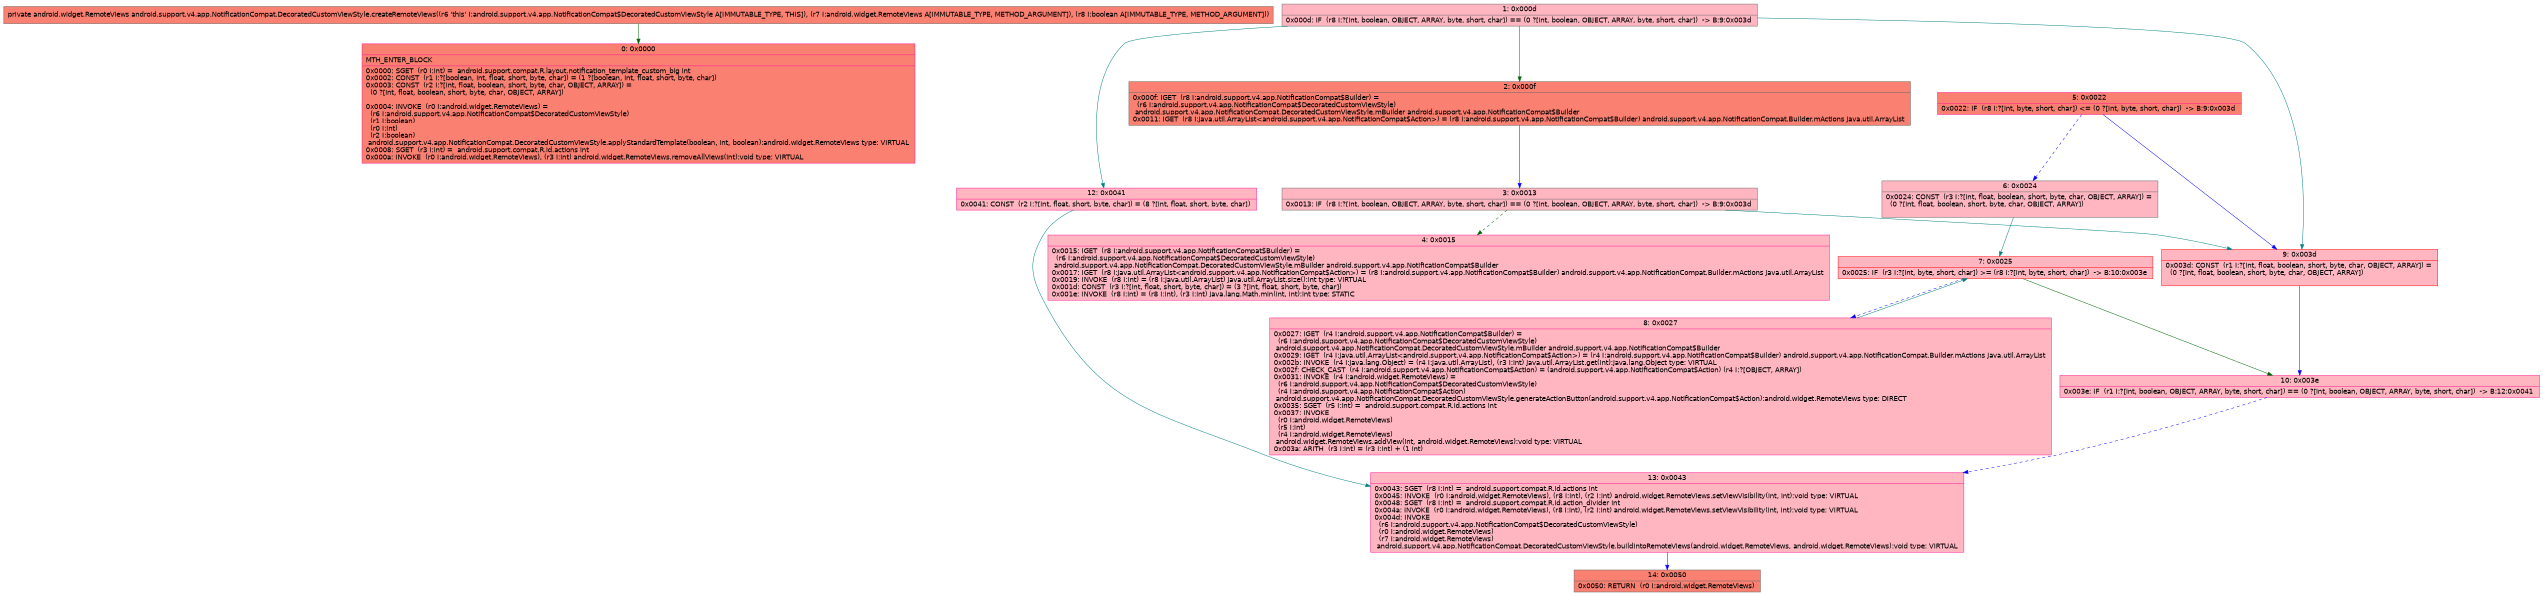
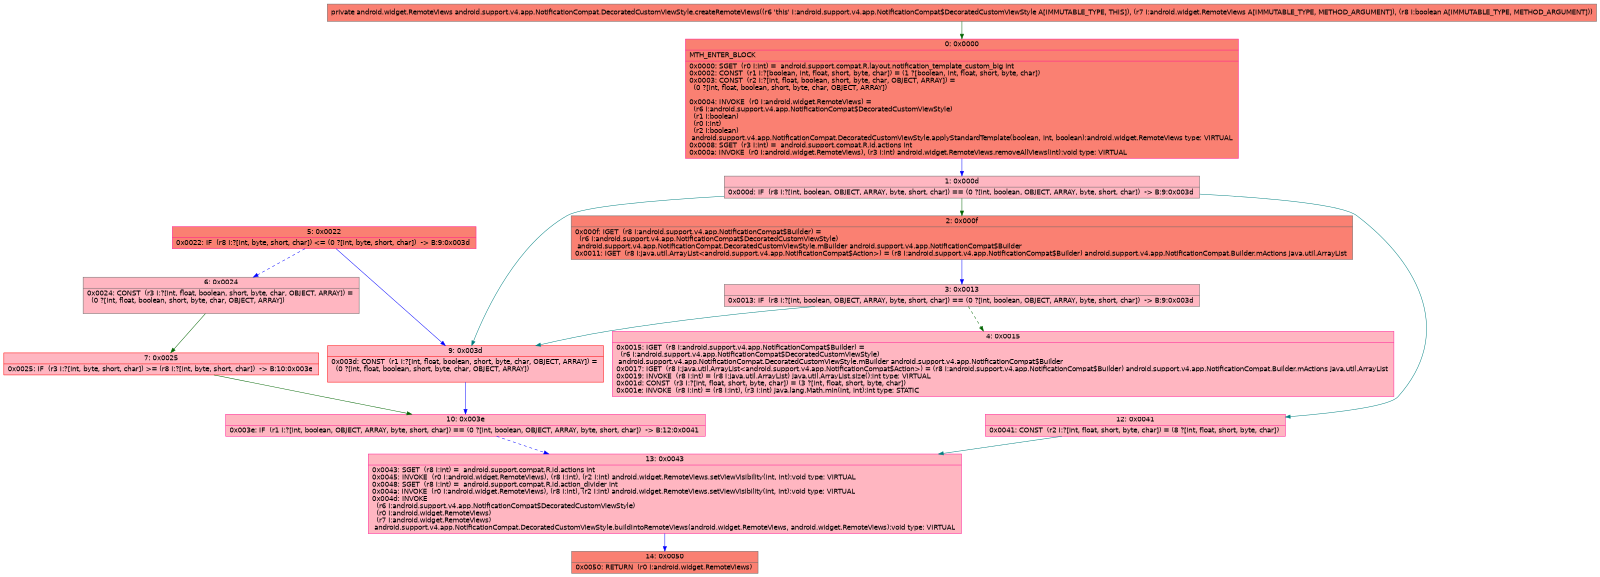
none -> (962, 165)
(2007, 235) -> (190, 331)
(1661, 386) -> none
